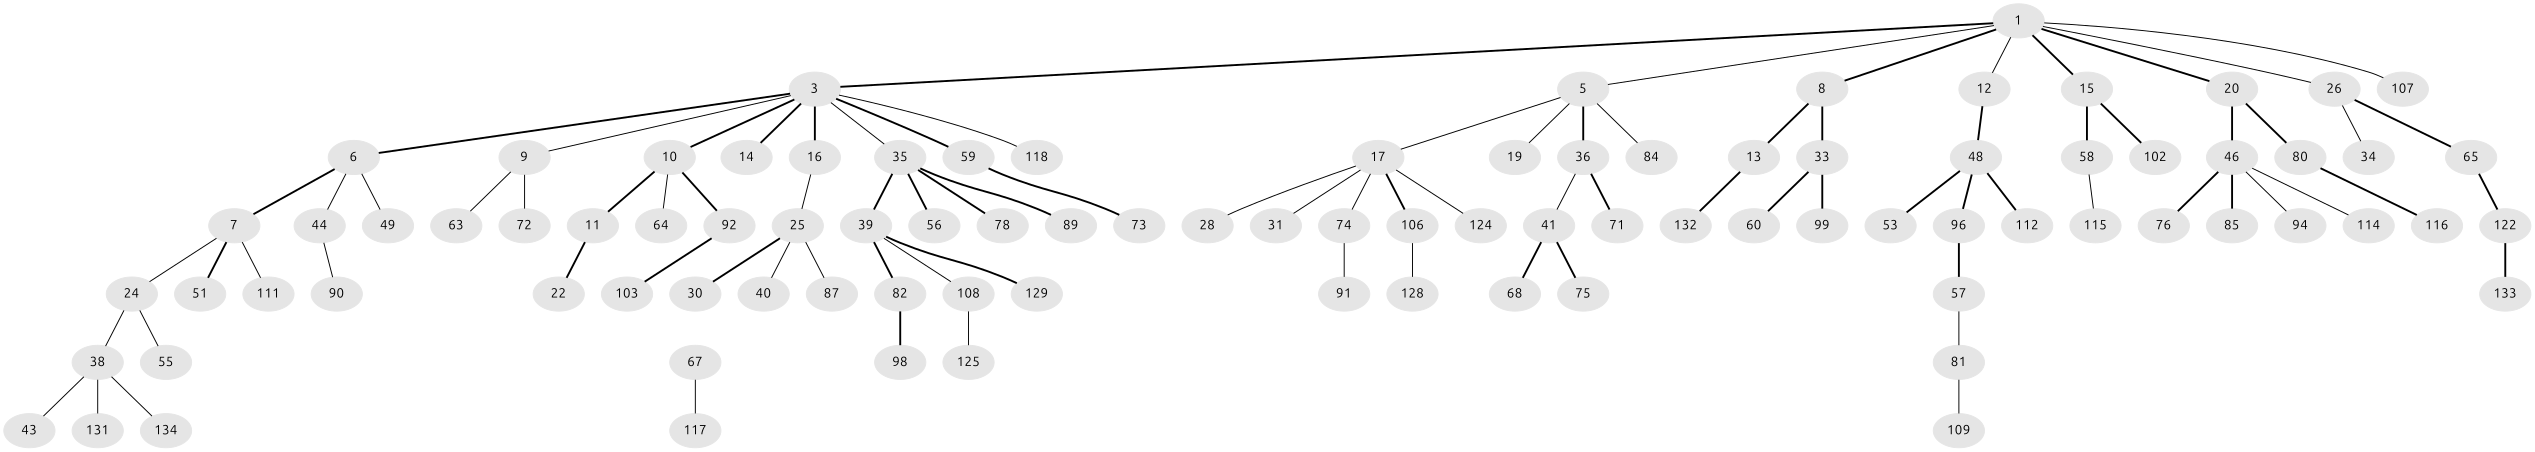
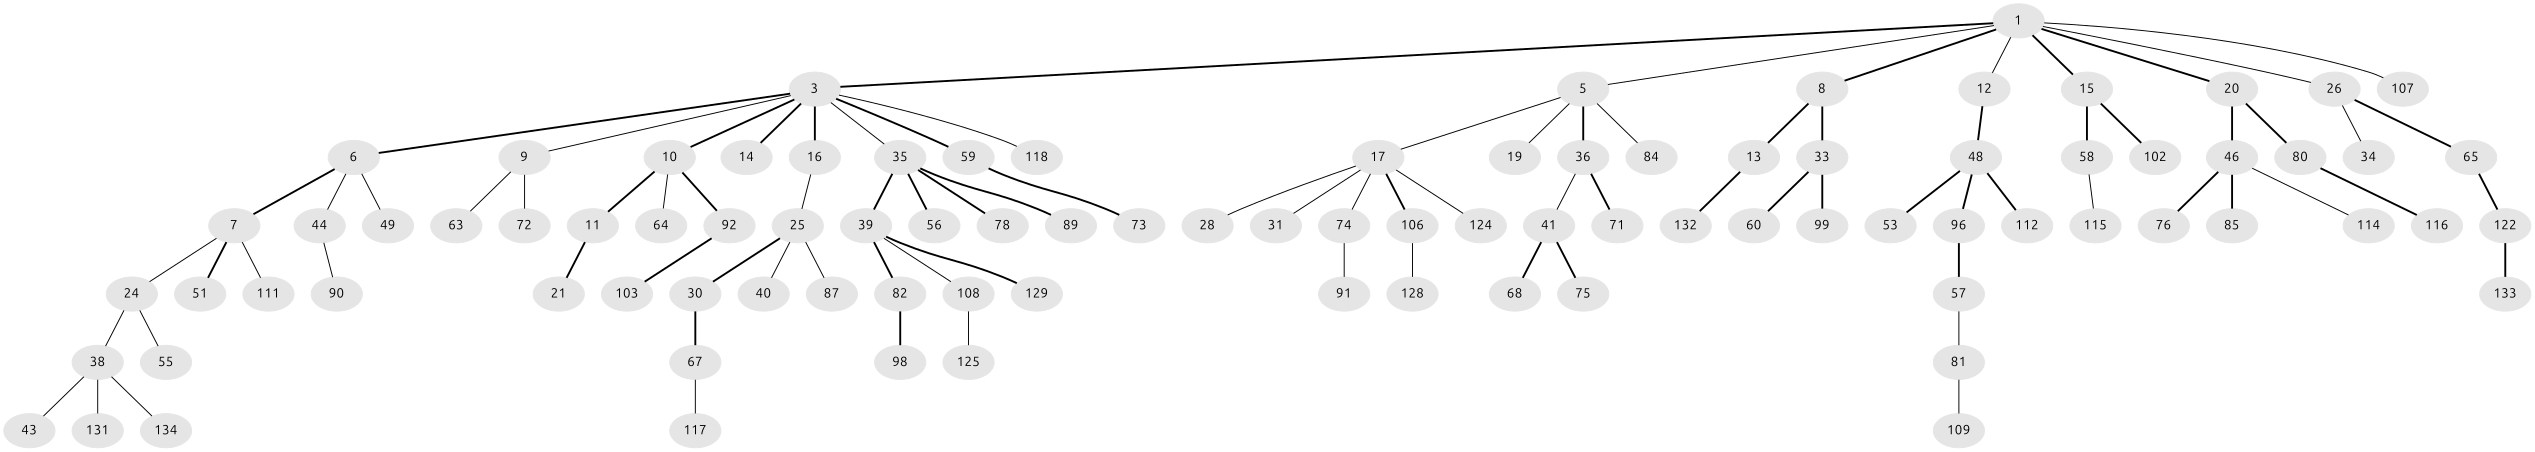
(2300, 226) -> none
(559, 294) -> (559, 294)
none -> (695, 328)
